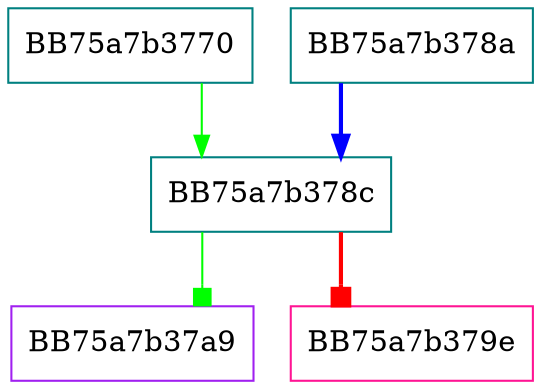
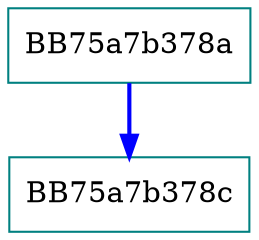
(130, 46) -> none
(132, 344) -> none
(412, 344) -> none
